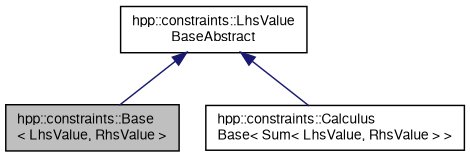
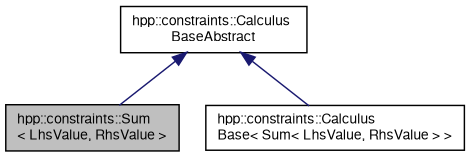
(214, 30) -> (214, 30)
(92, 128) -> (92, 128)
